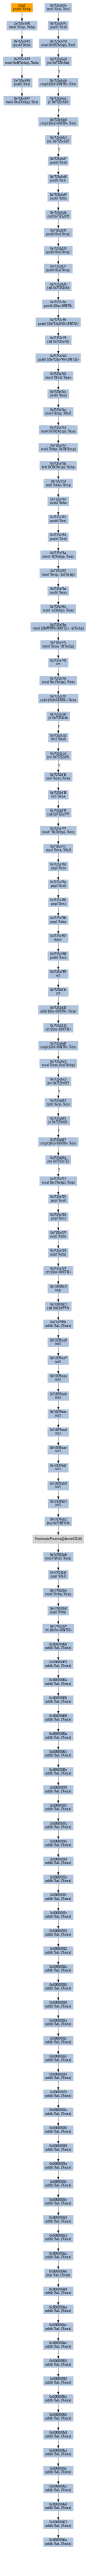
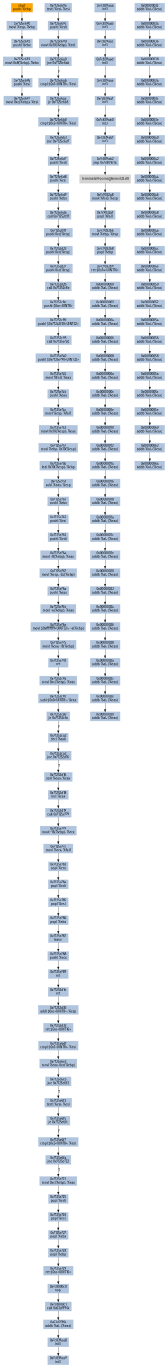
(59, 72) -> (59, 72)
(58, 1368) -> none
(58, 2084) -> none
(58, 2274) -> (150, 197)
